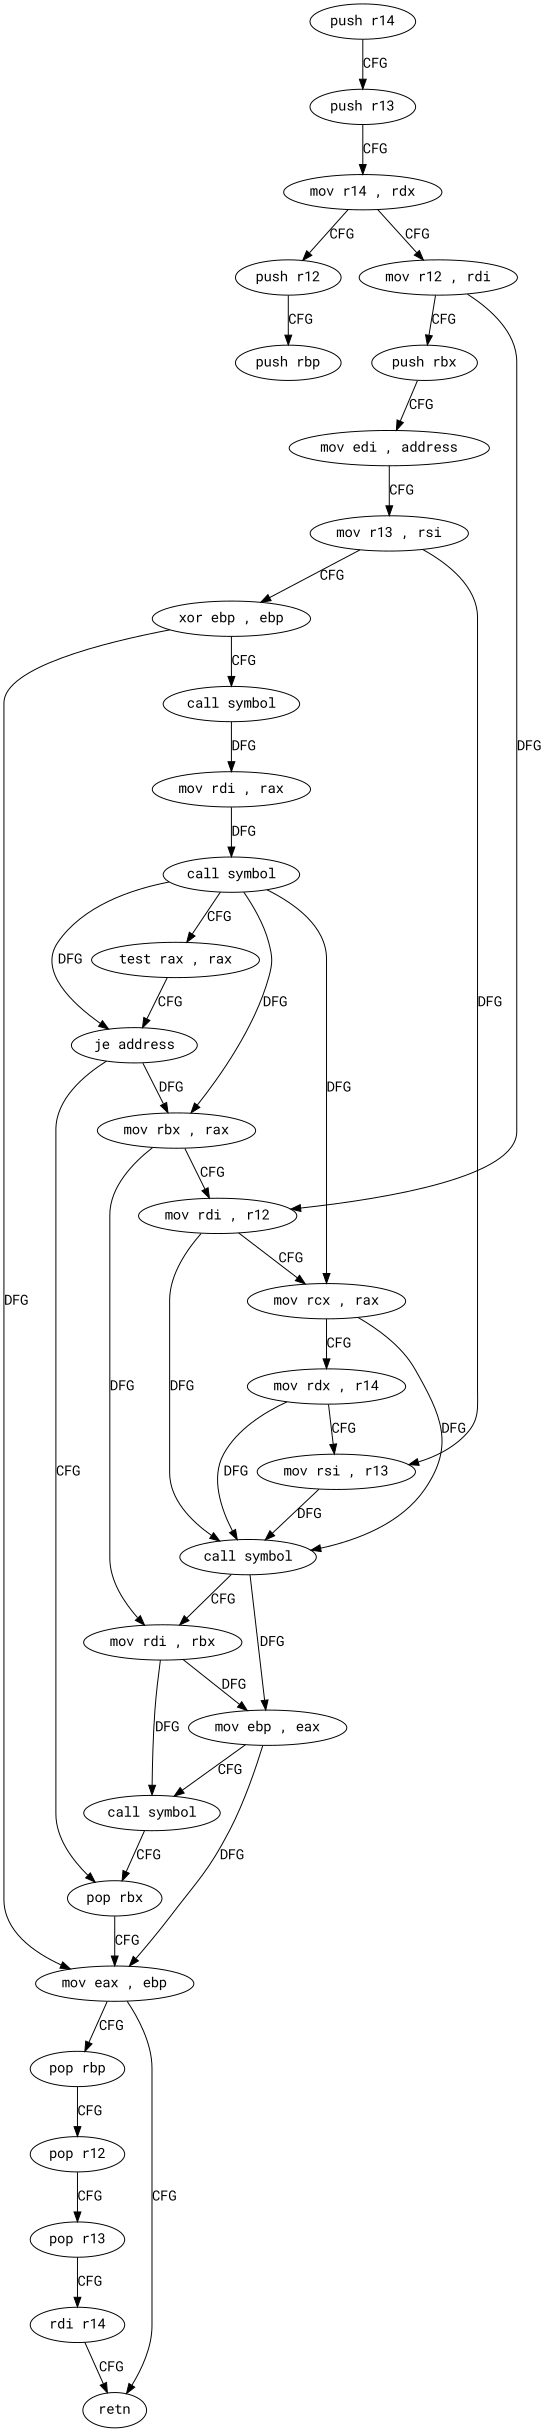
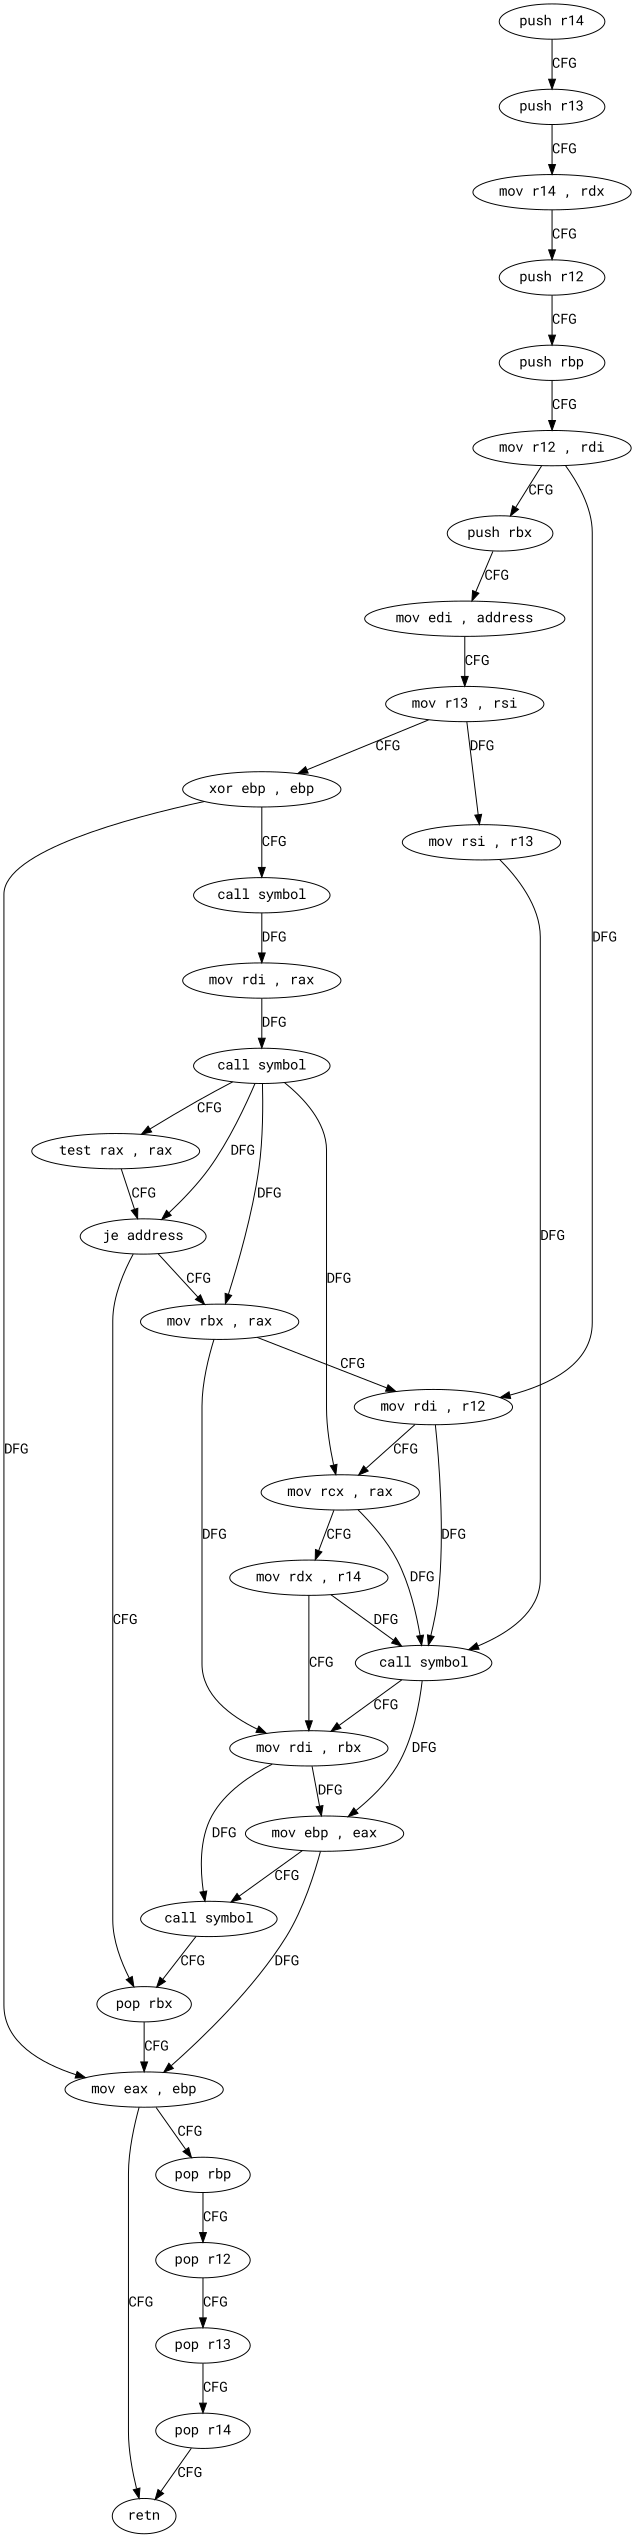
(397, 231) -> (552, 401)
(171, 1088) -> (199, 1279)
(331, 1424) -> (309, 1658)
(77, 2325) -> (203, 2431)
